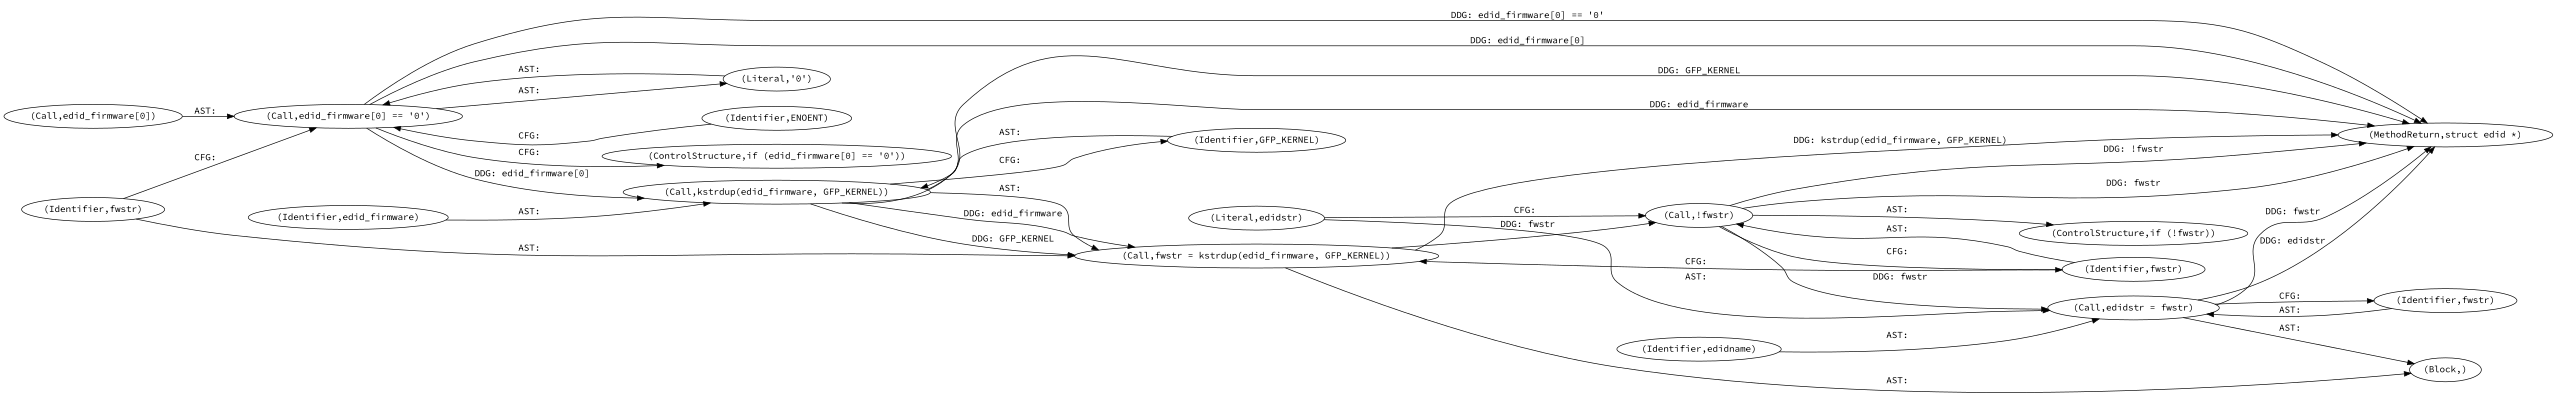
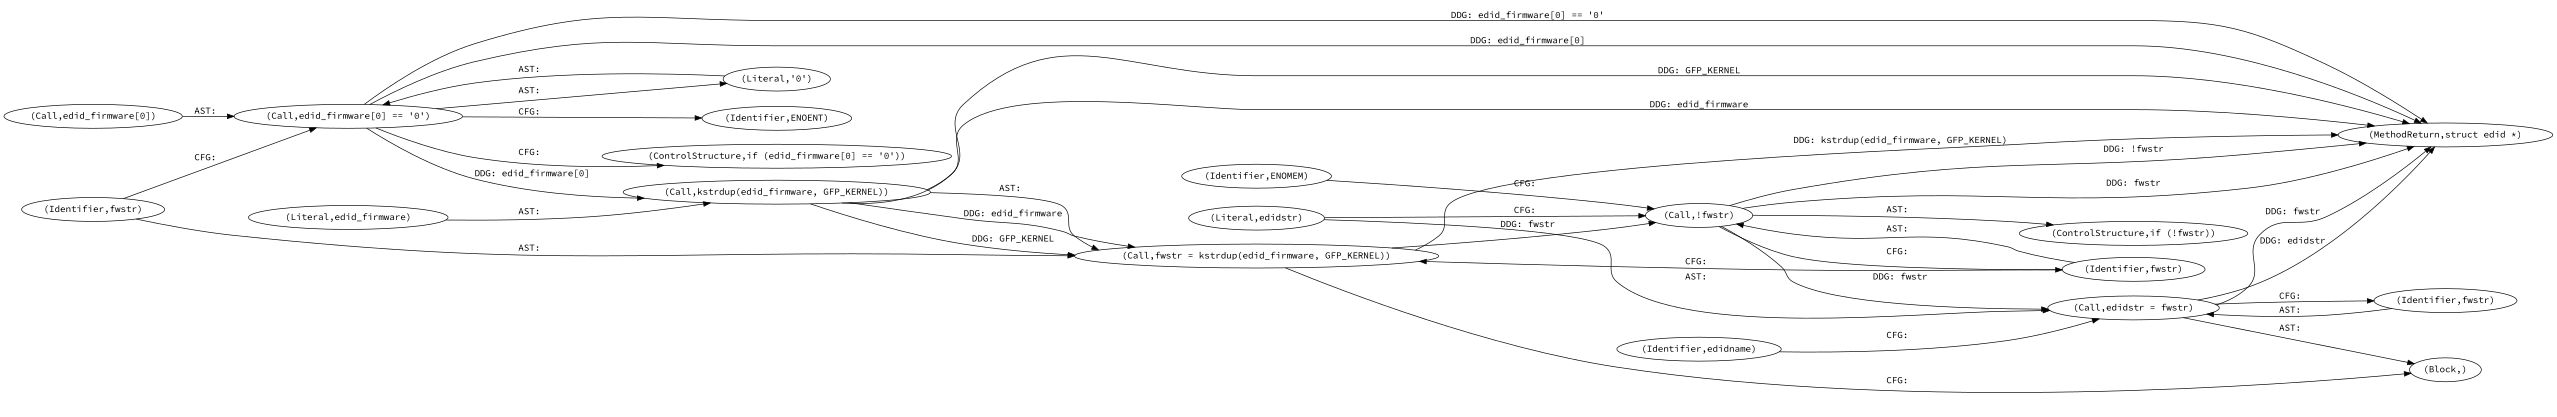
(1257, 140) -> none
(556, 144) -> (579, 117)
none -> (1257, 176)
(348, 217) -> (348, 217)
(1900, 336) -> (1900, 336)
(1900, 381) -> (1900, 381)
